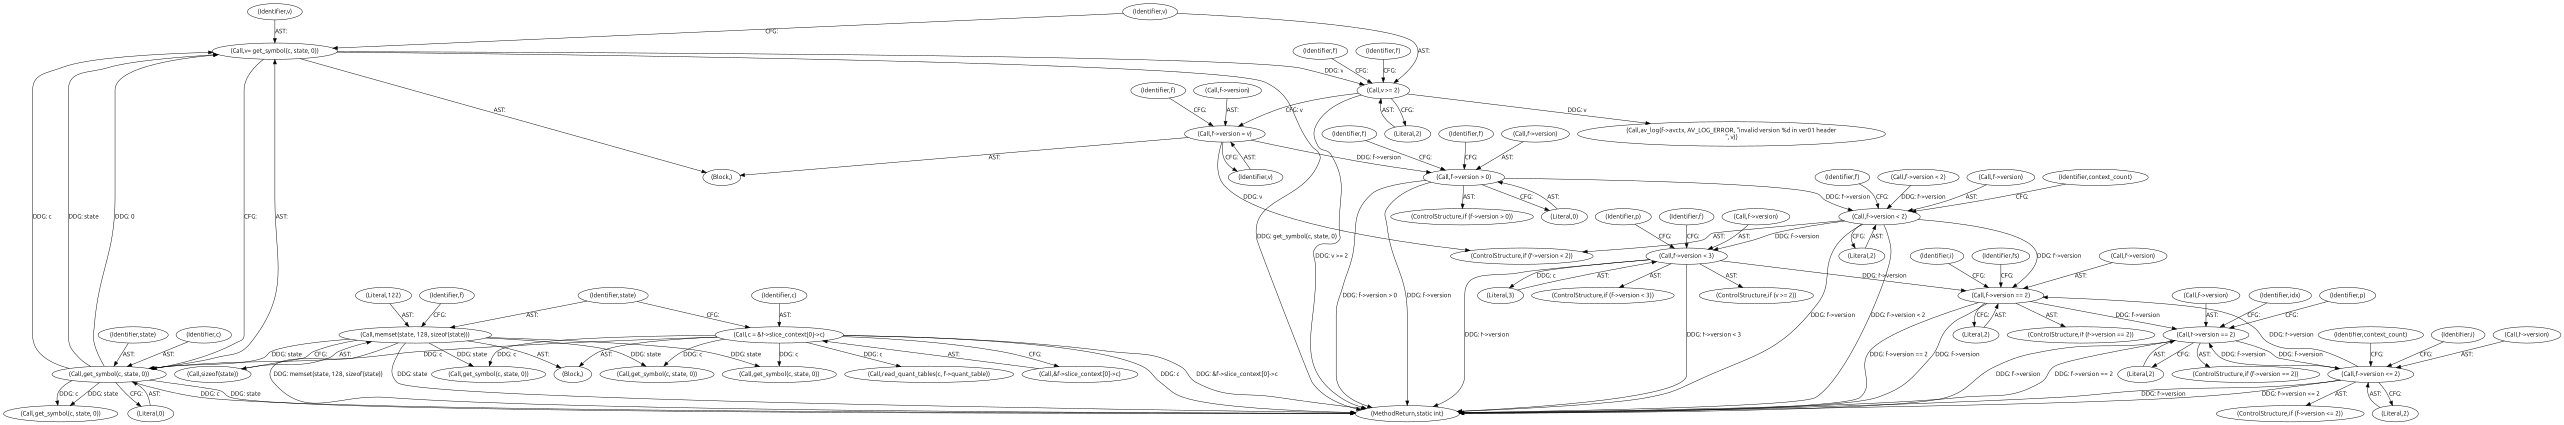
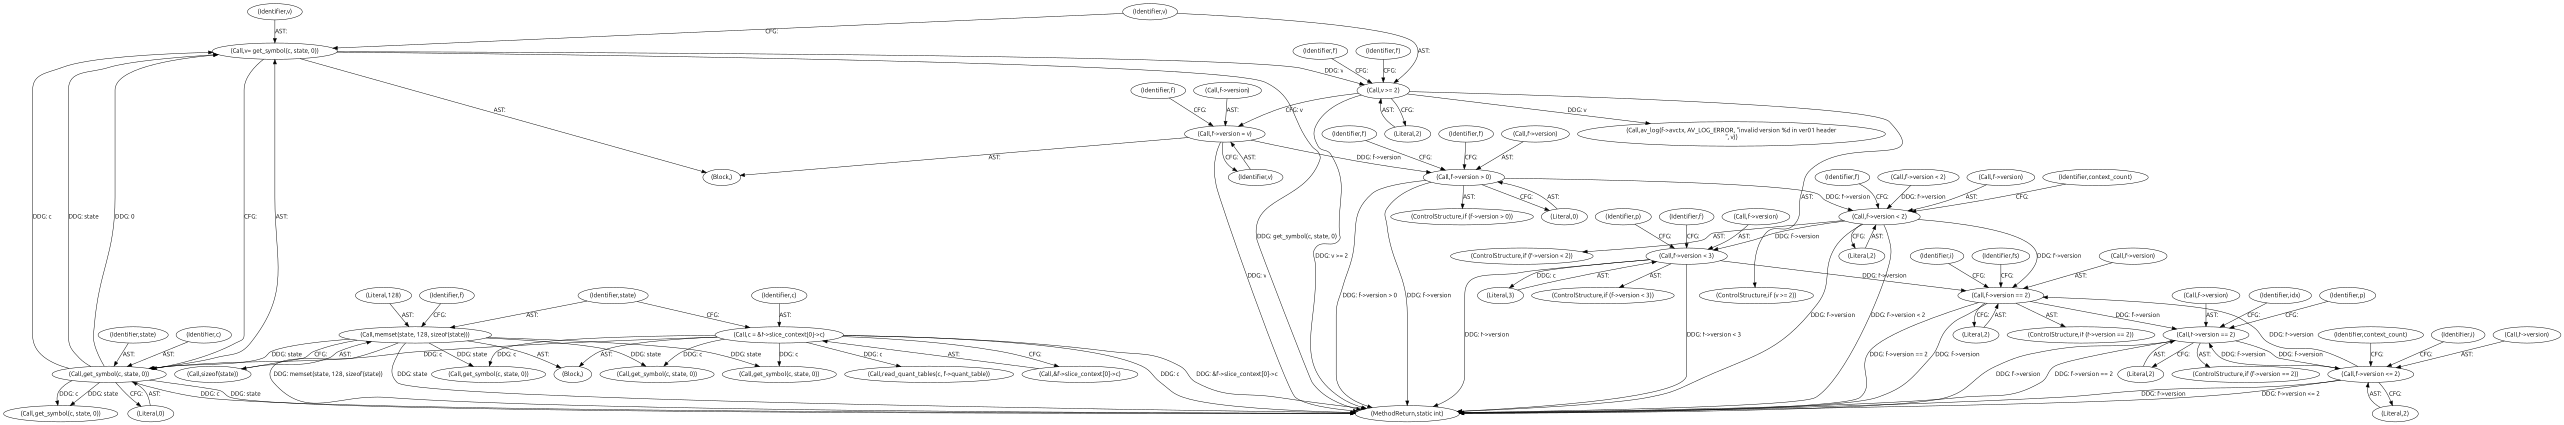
(1319, 225) -> (1255, 300)
(1719, 275) -> (1782, 107)
(384, 296) -> (384, 296)
(2290, 414) -> none
